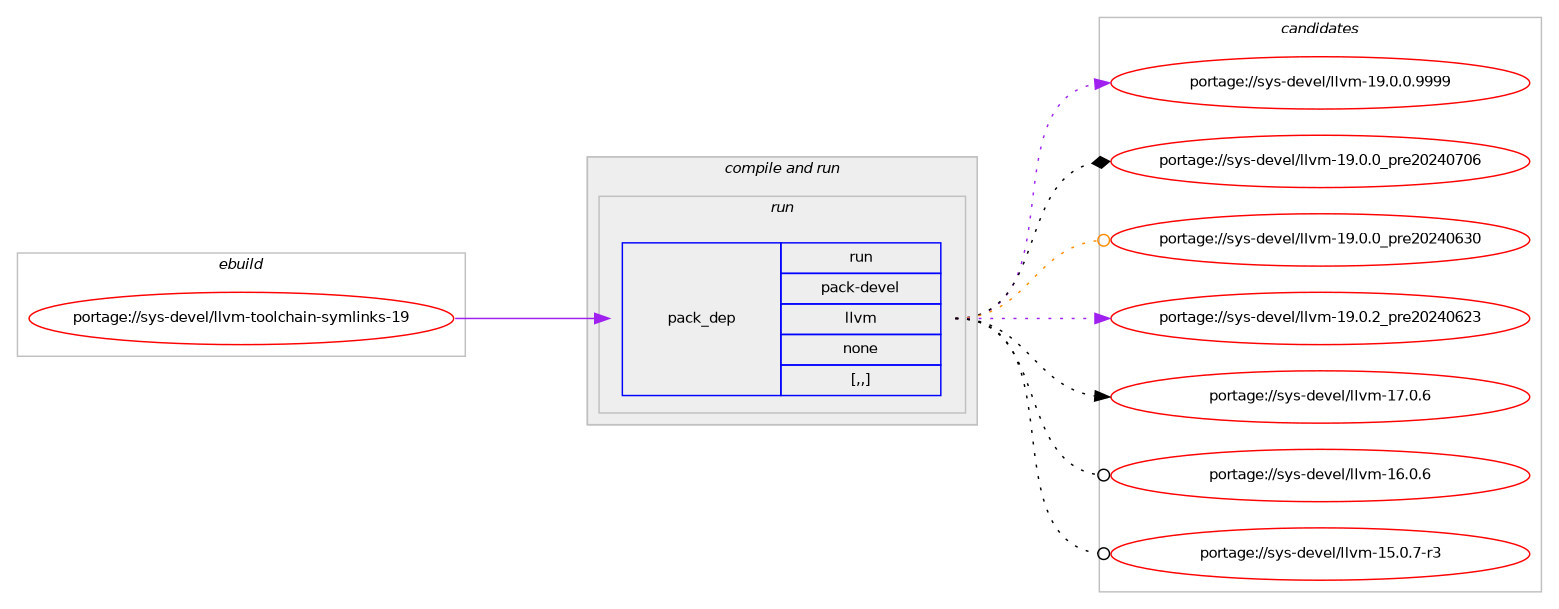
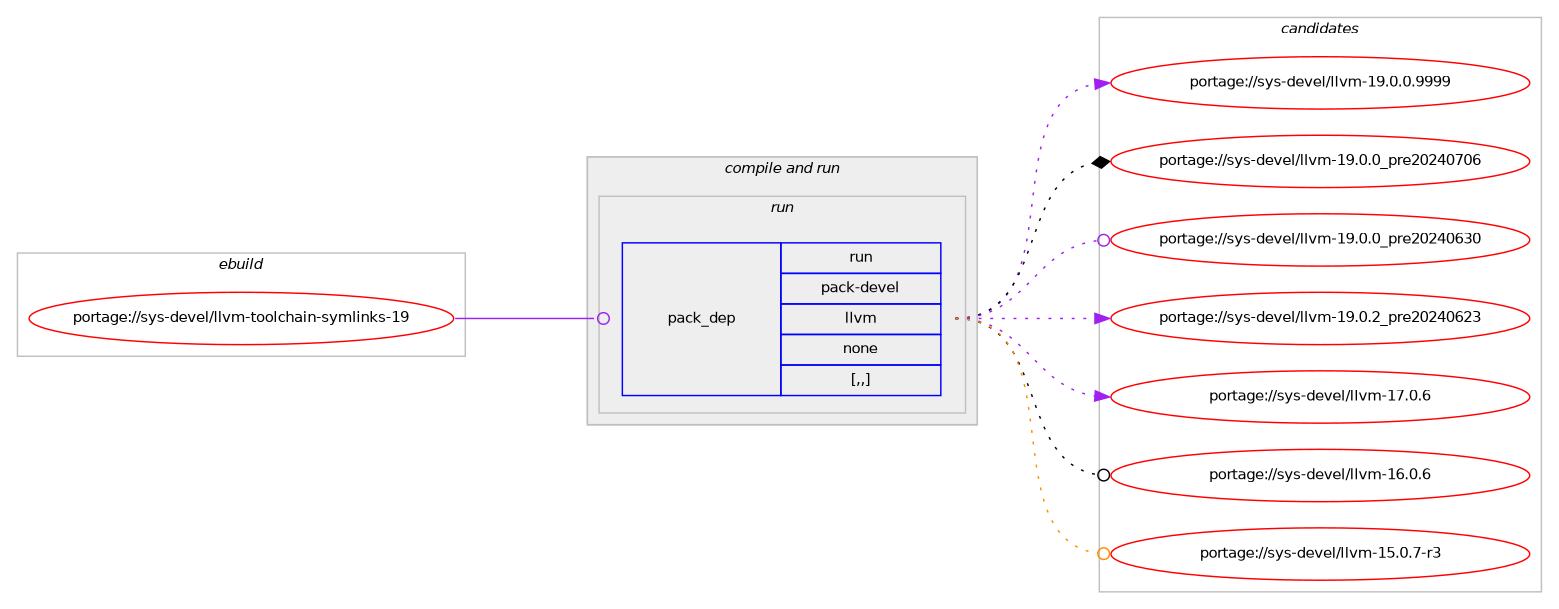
(1028, 283) -> (1028, 283)
(525, 318) -> (525, 318)
(1027, 353) -> (1027, 353)
(1032, 430) -> (1032, 430)
